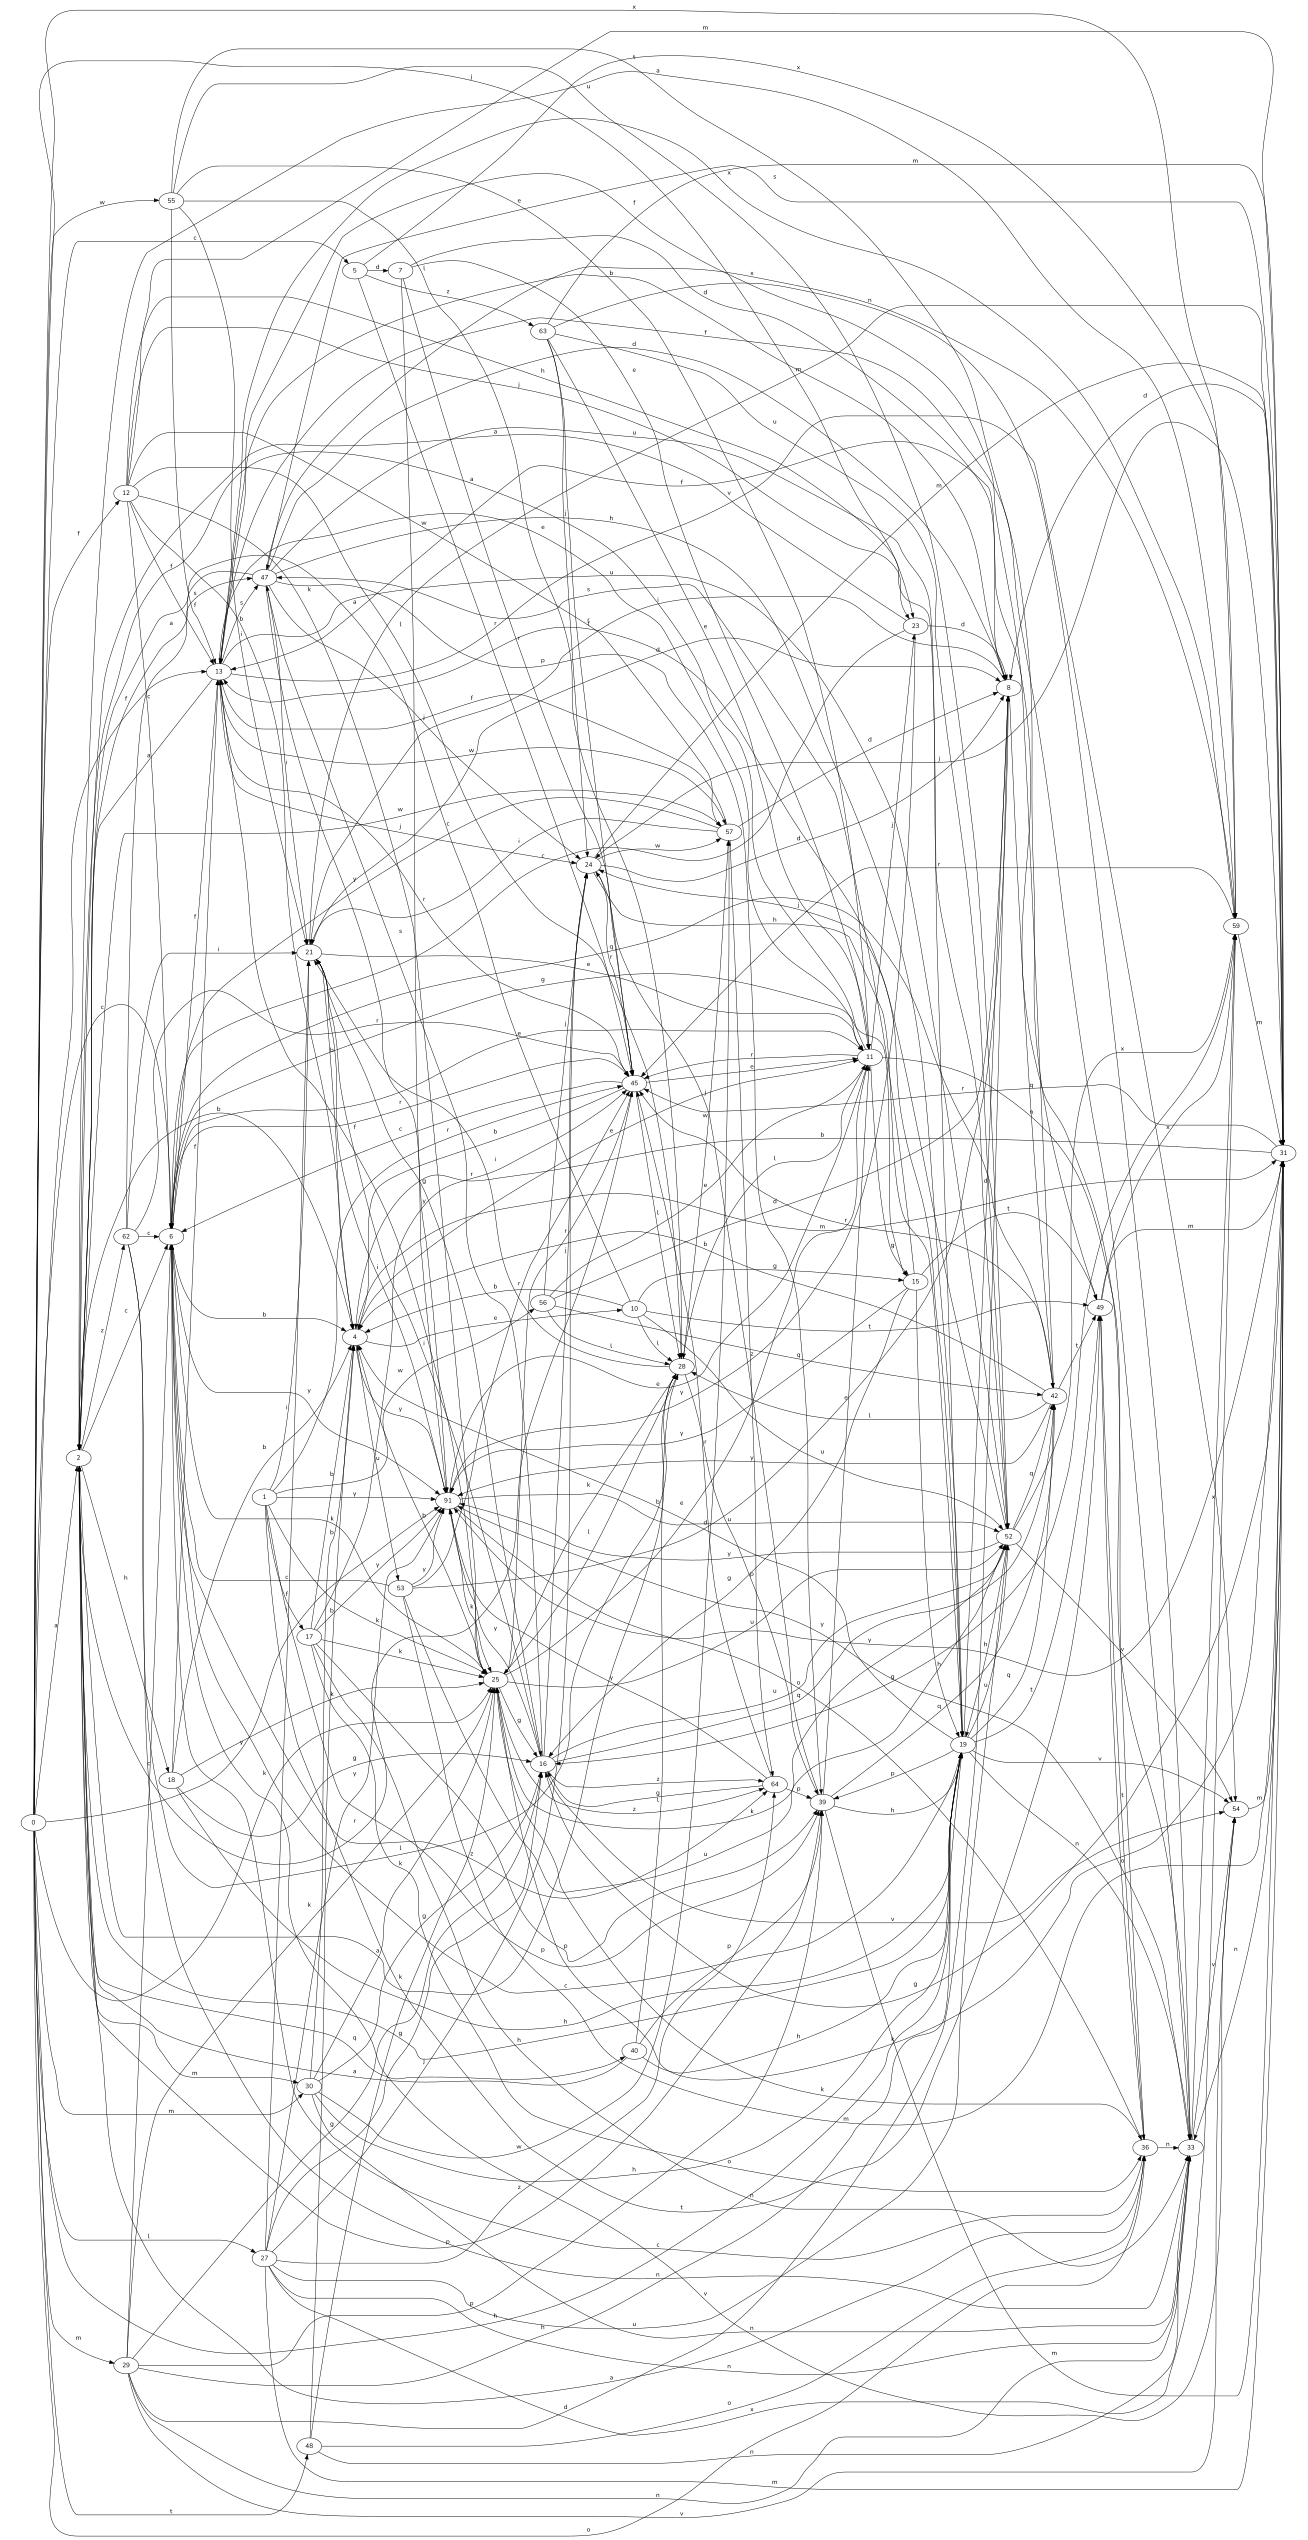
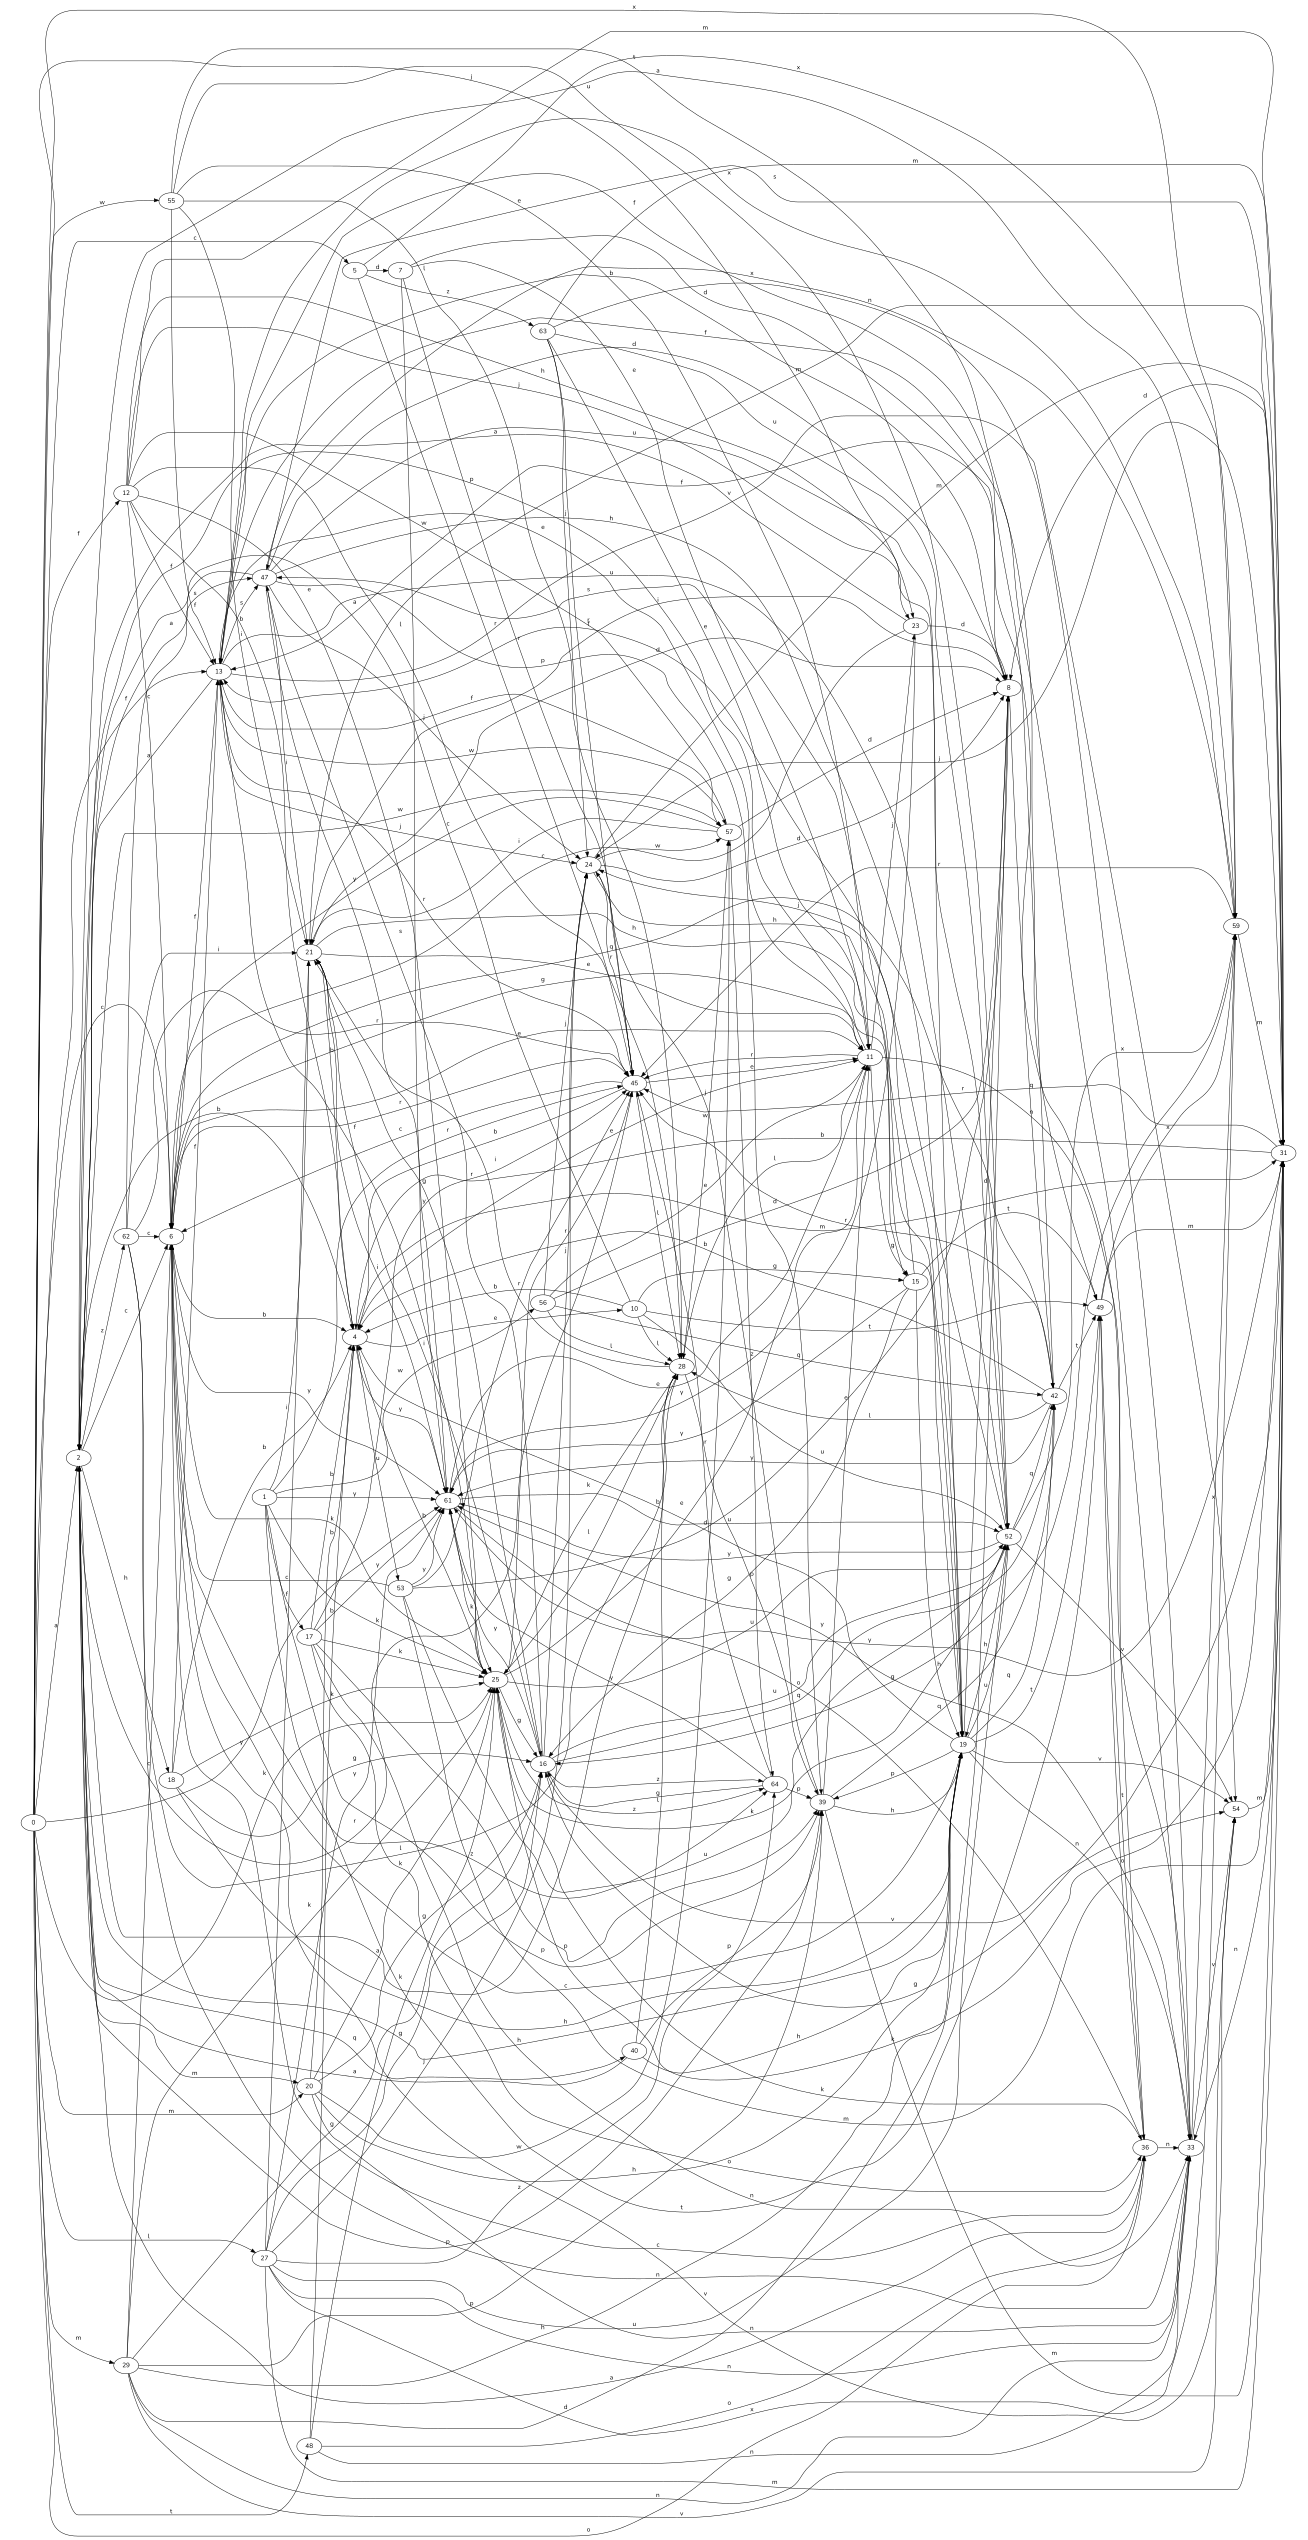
(472, 479) -> (472, 479)
(309, 590) -> (309, 590)
(448, 1501) -> (448, 1501)
(309, 2087) -> (309, 2087)
(450, 2330) -> (855, 989)
